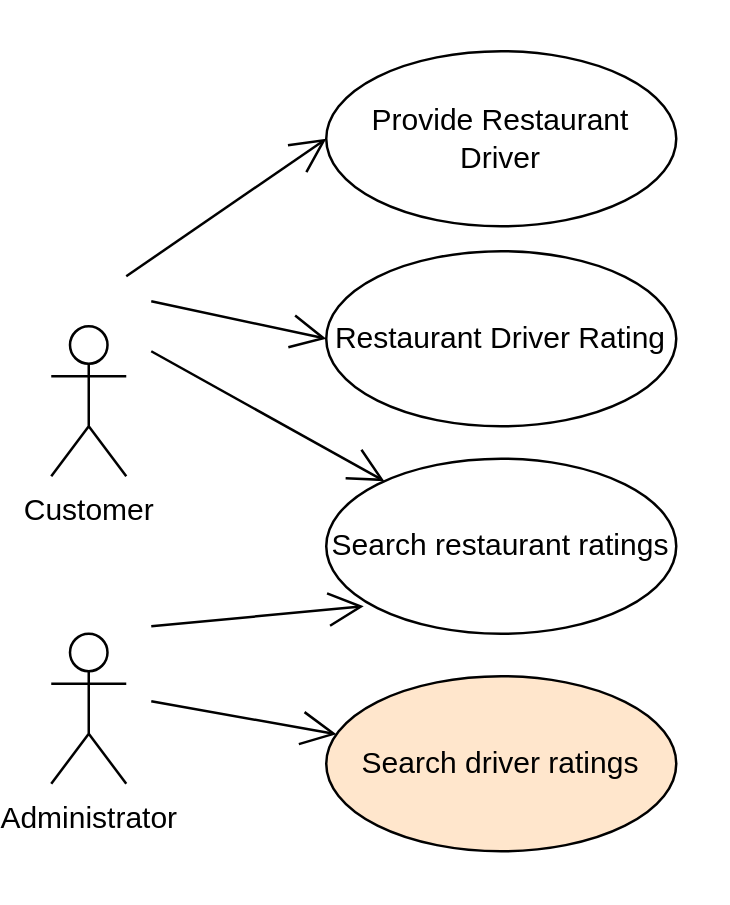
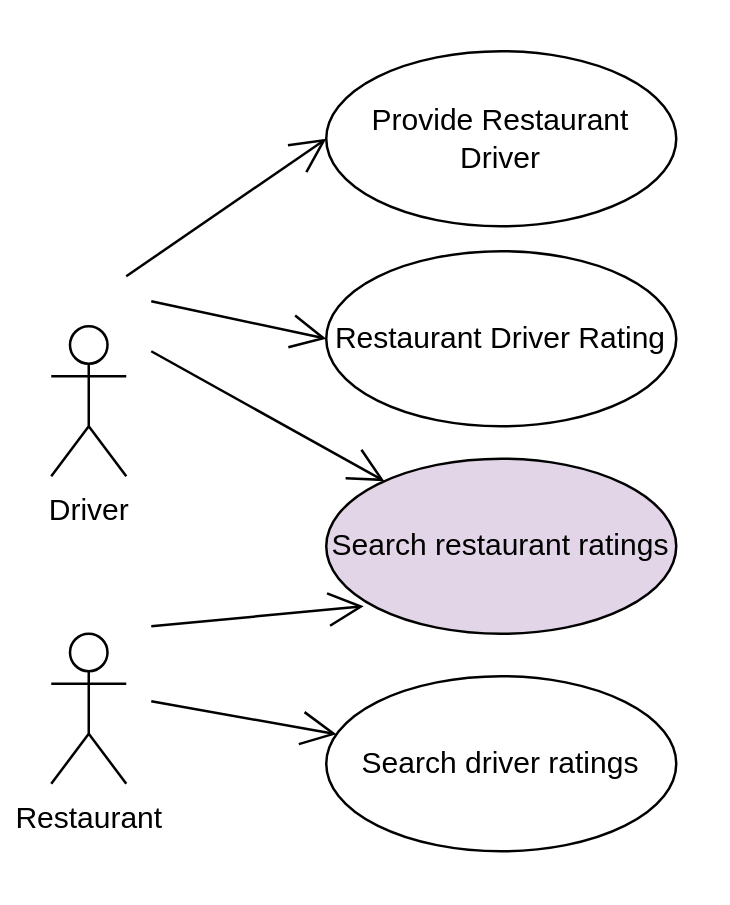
(90, 512) -> (90, 512)
(501, 546) -> (501, 546)
(501, 764) -> (501, 764)
(90, 819) -> (90, 819)
